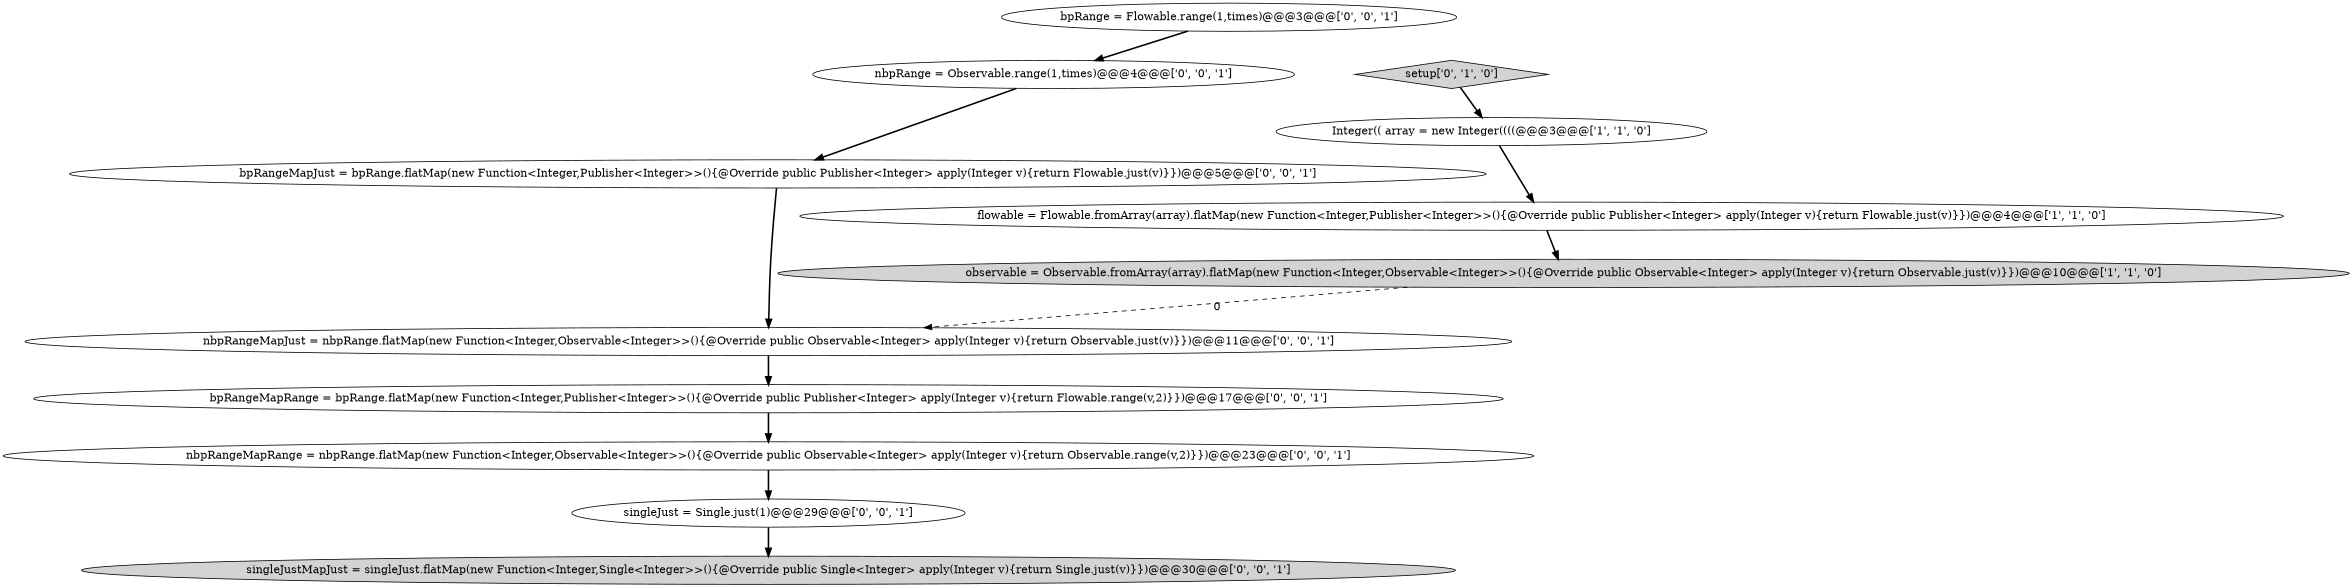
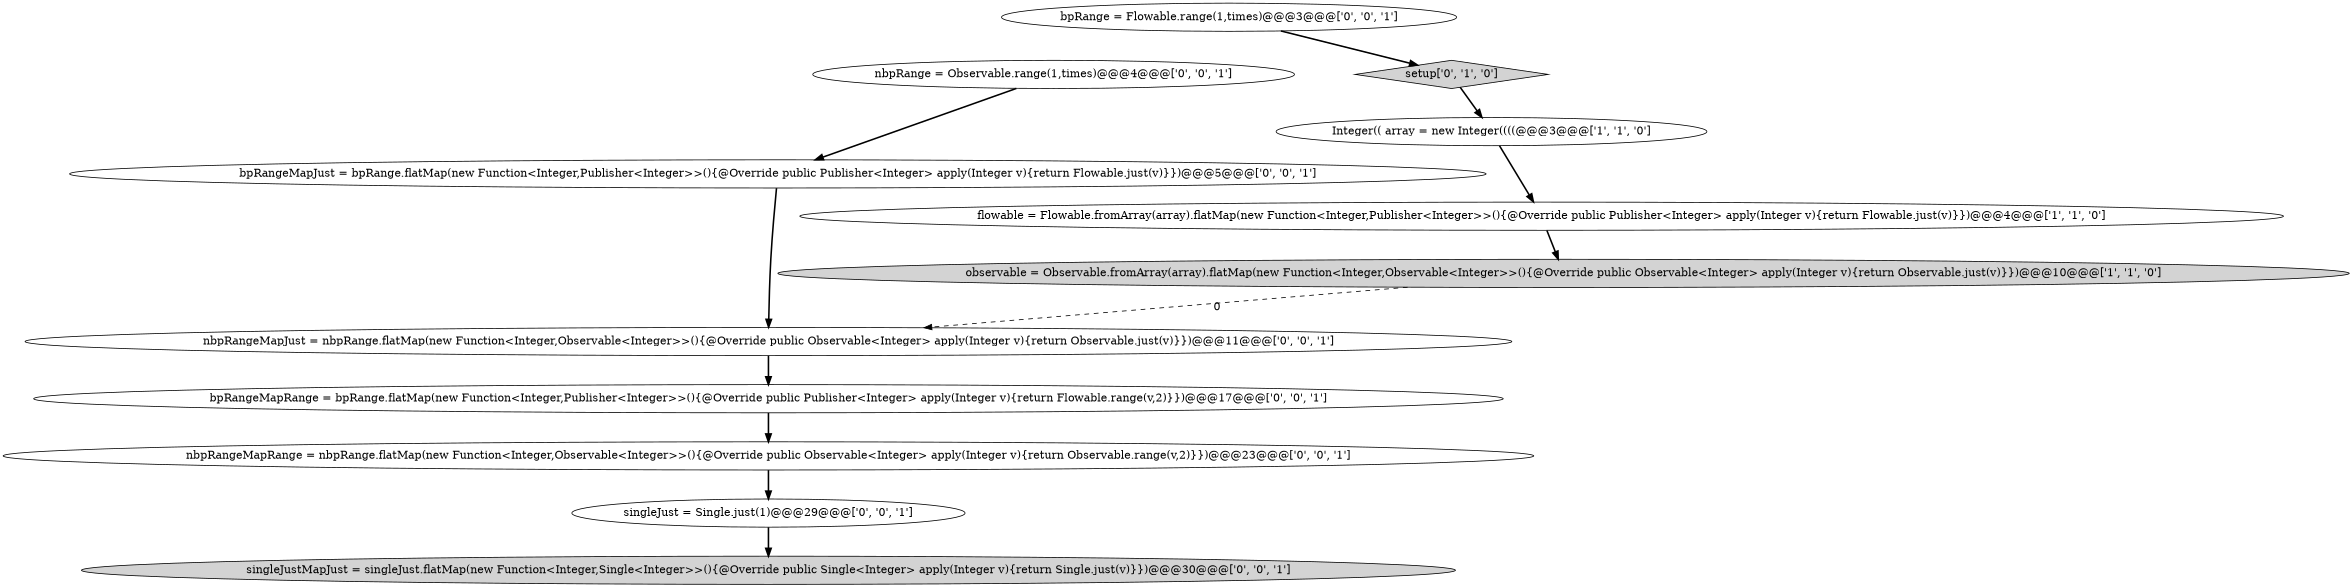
(1145, 45) -> (1345, 47)
